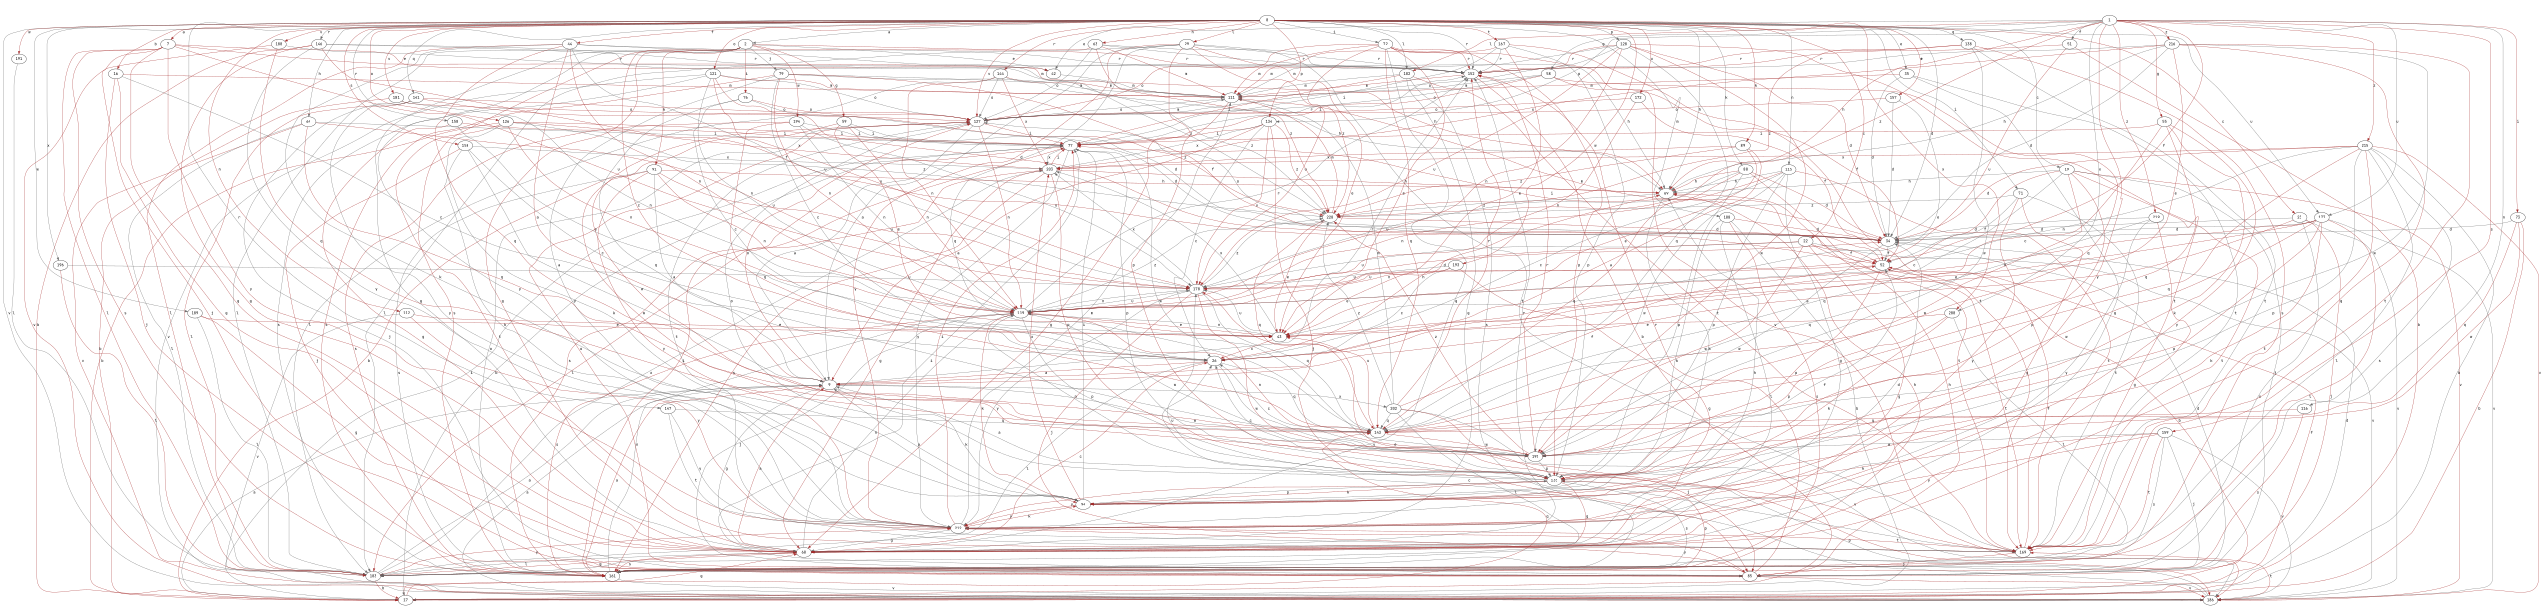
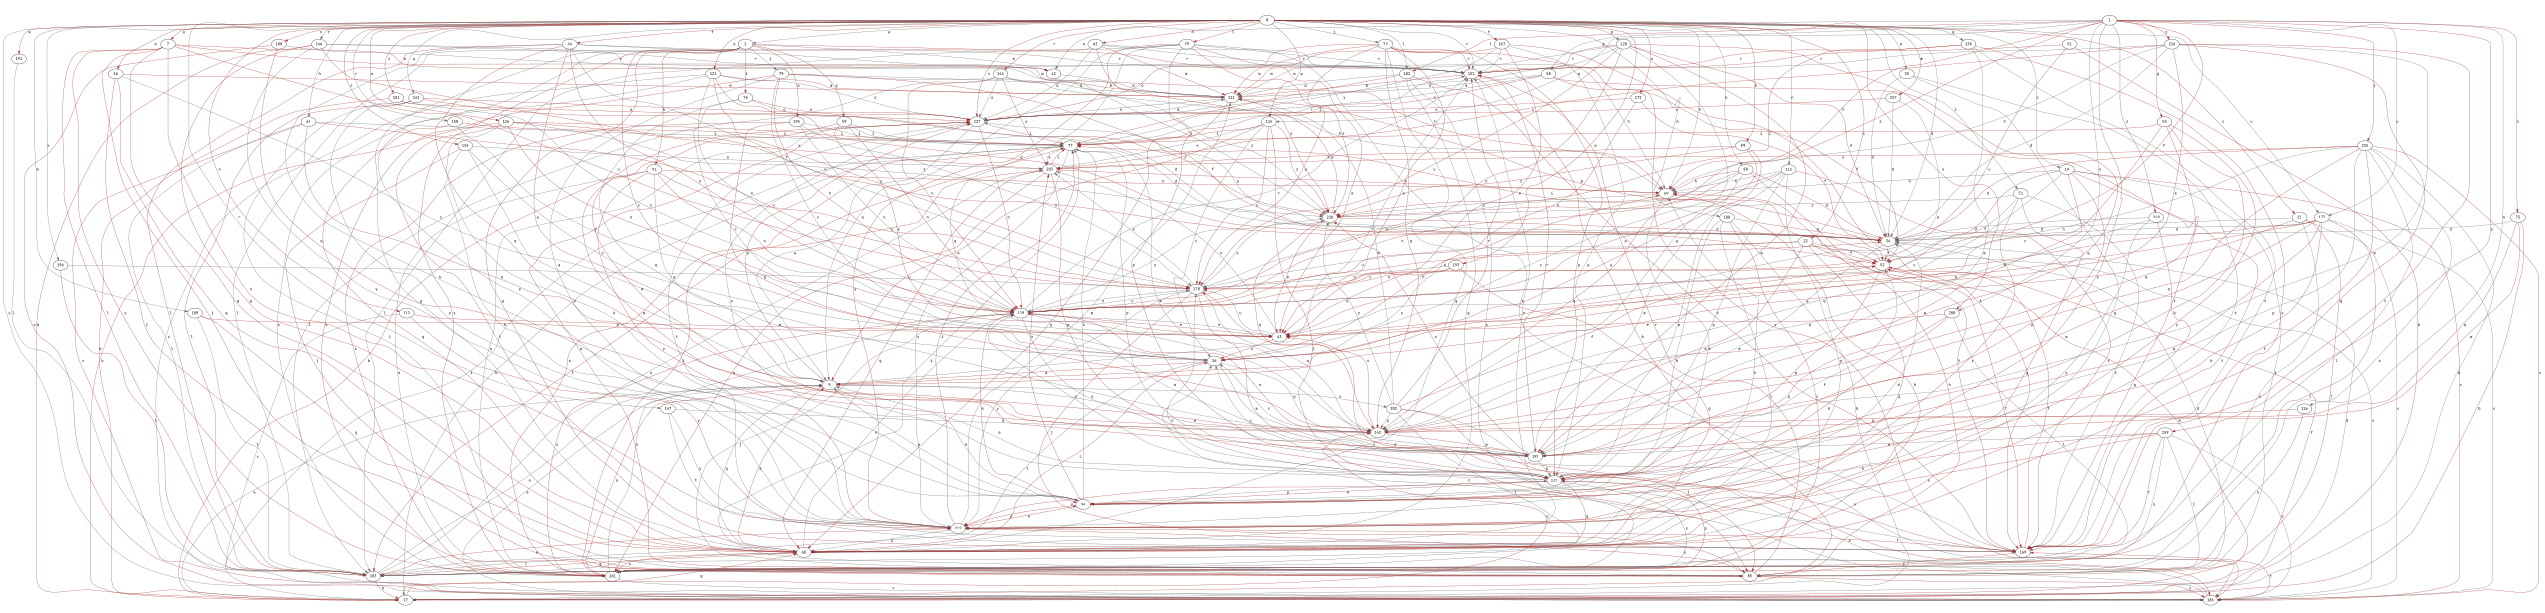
(2079, 30) -> none
(1587, 84) -> none
